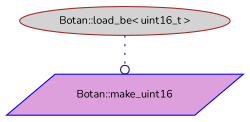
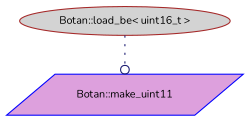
(125, 95) -> (125, 95)
